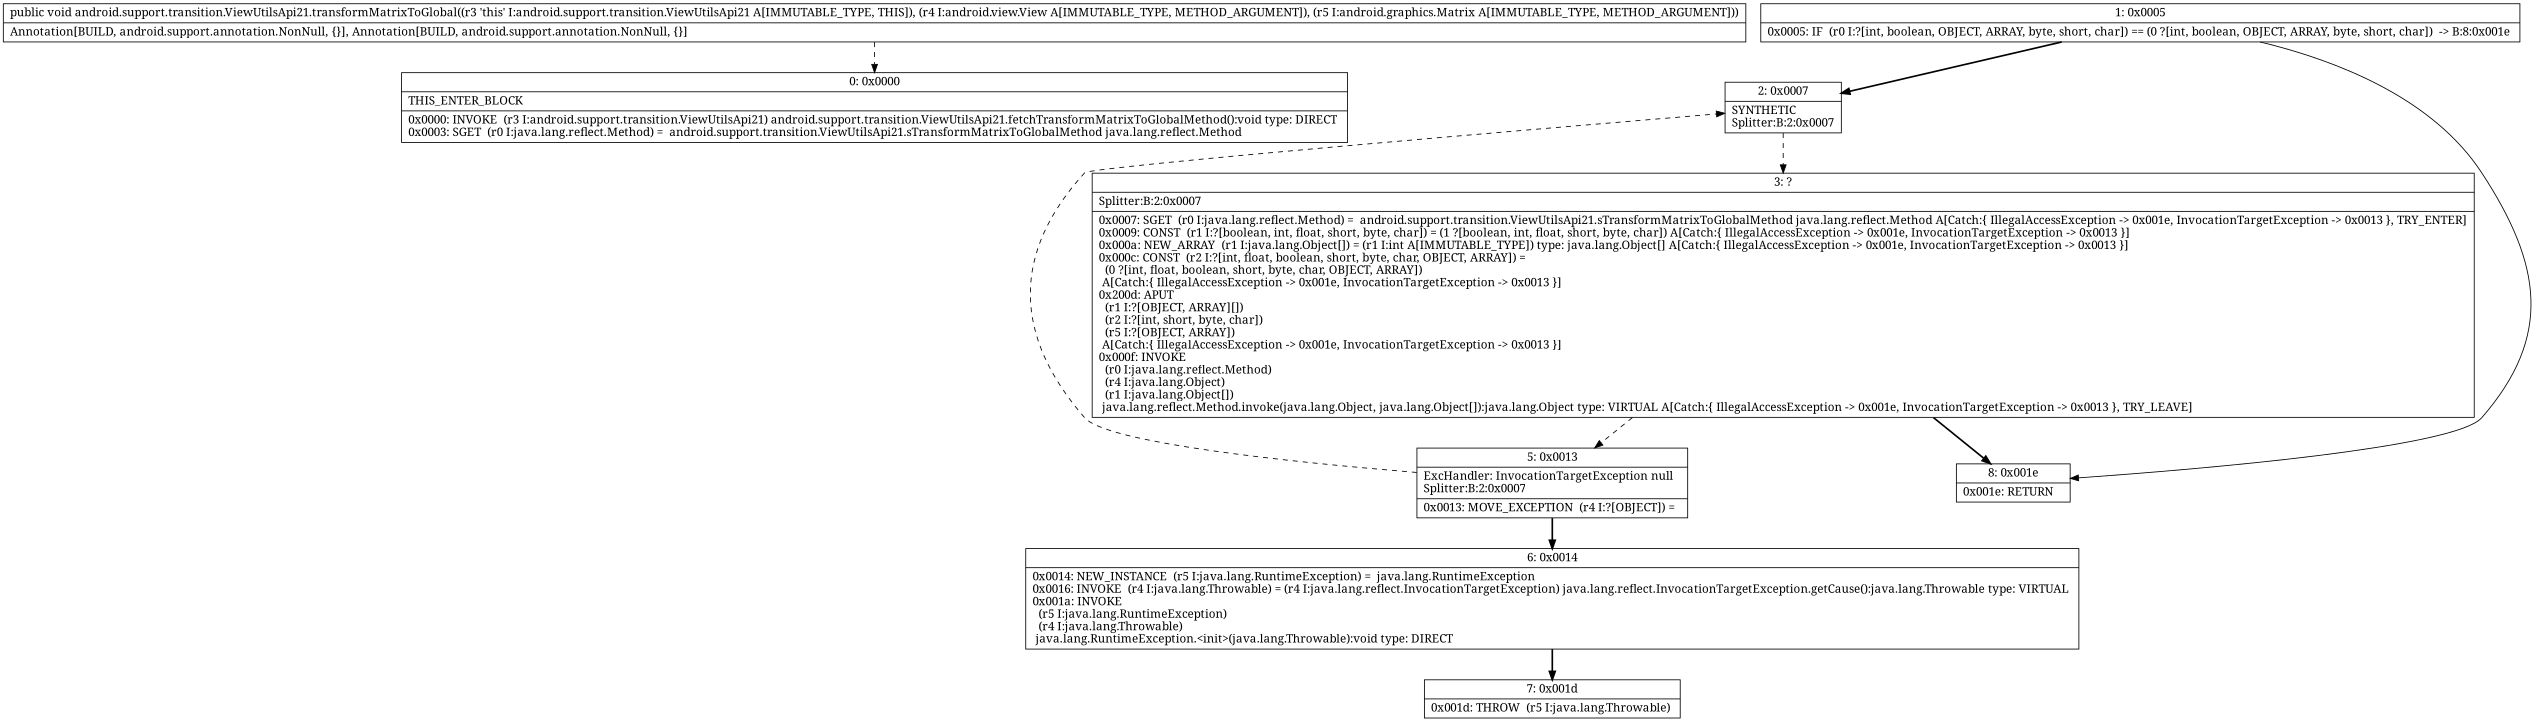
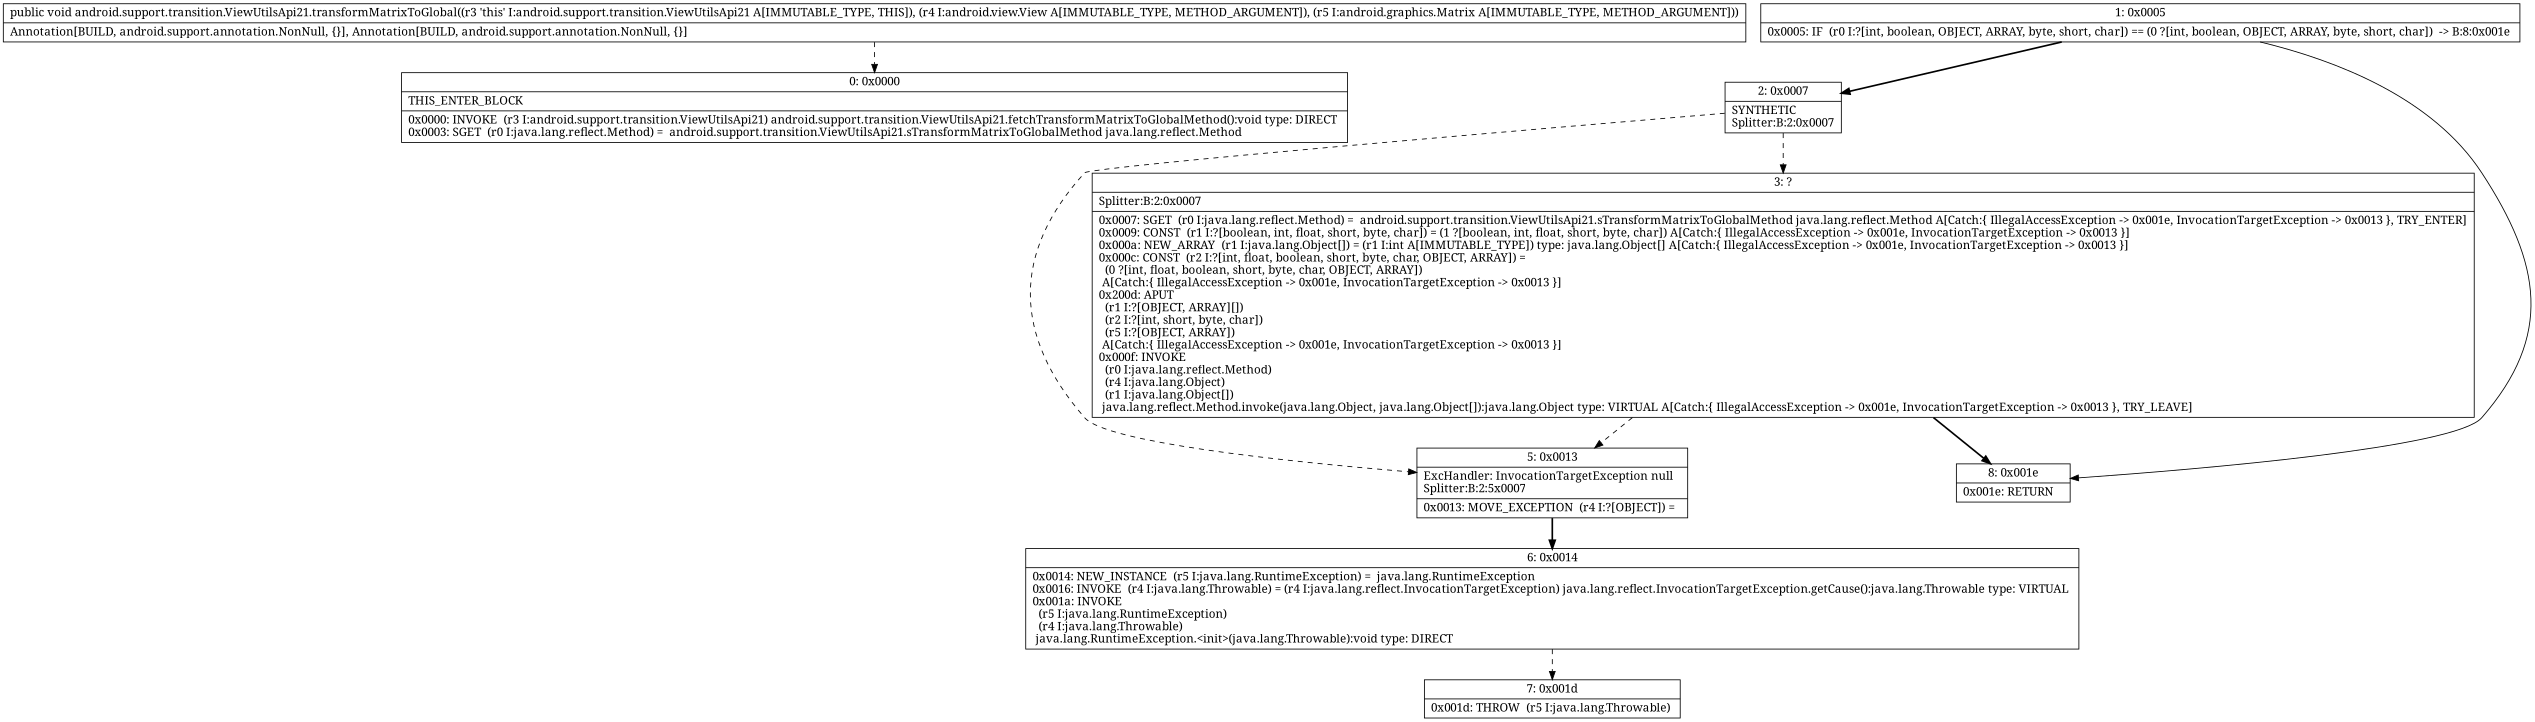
(1096, 171) -> (1104, 170)
(1475, 489) -> (1475, 489)
(1552, 660) -> (1552, 660)
